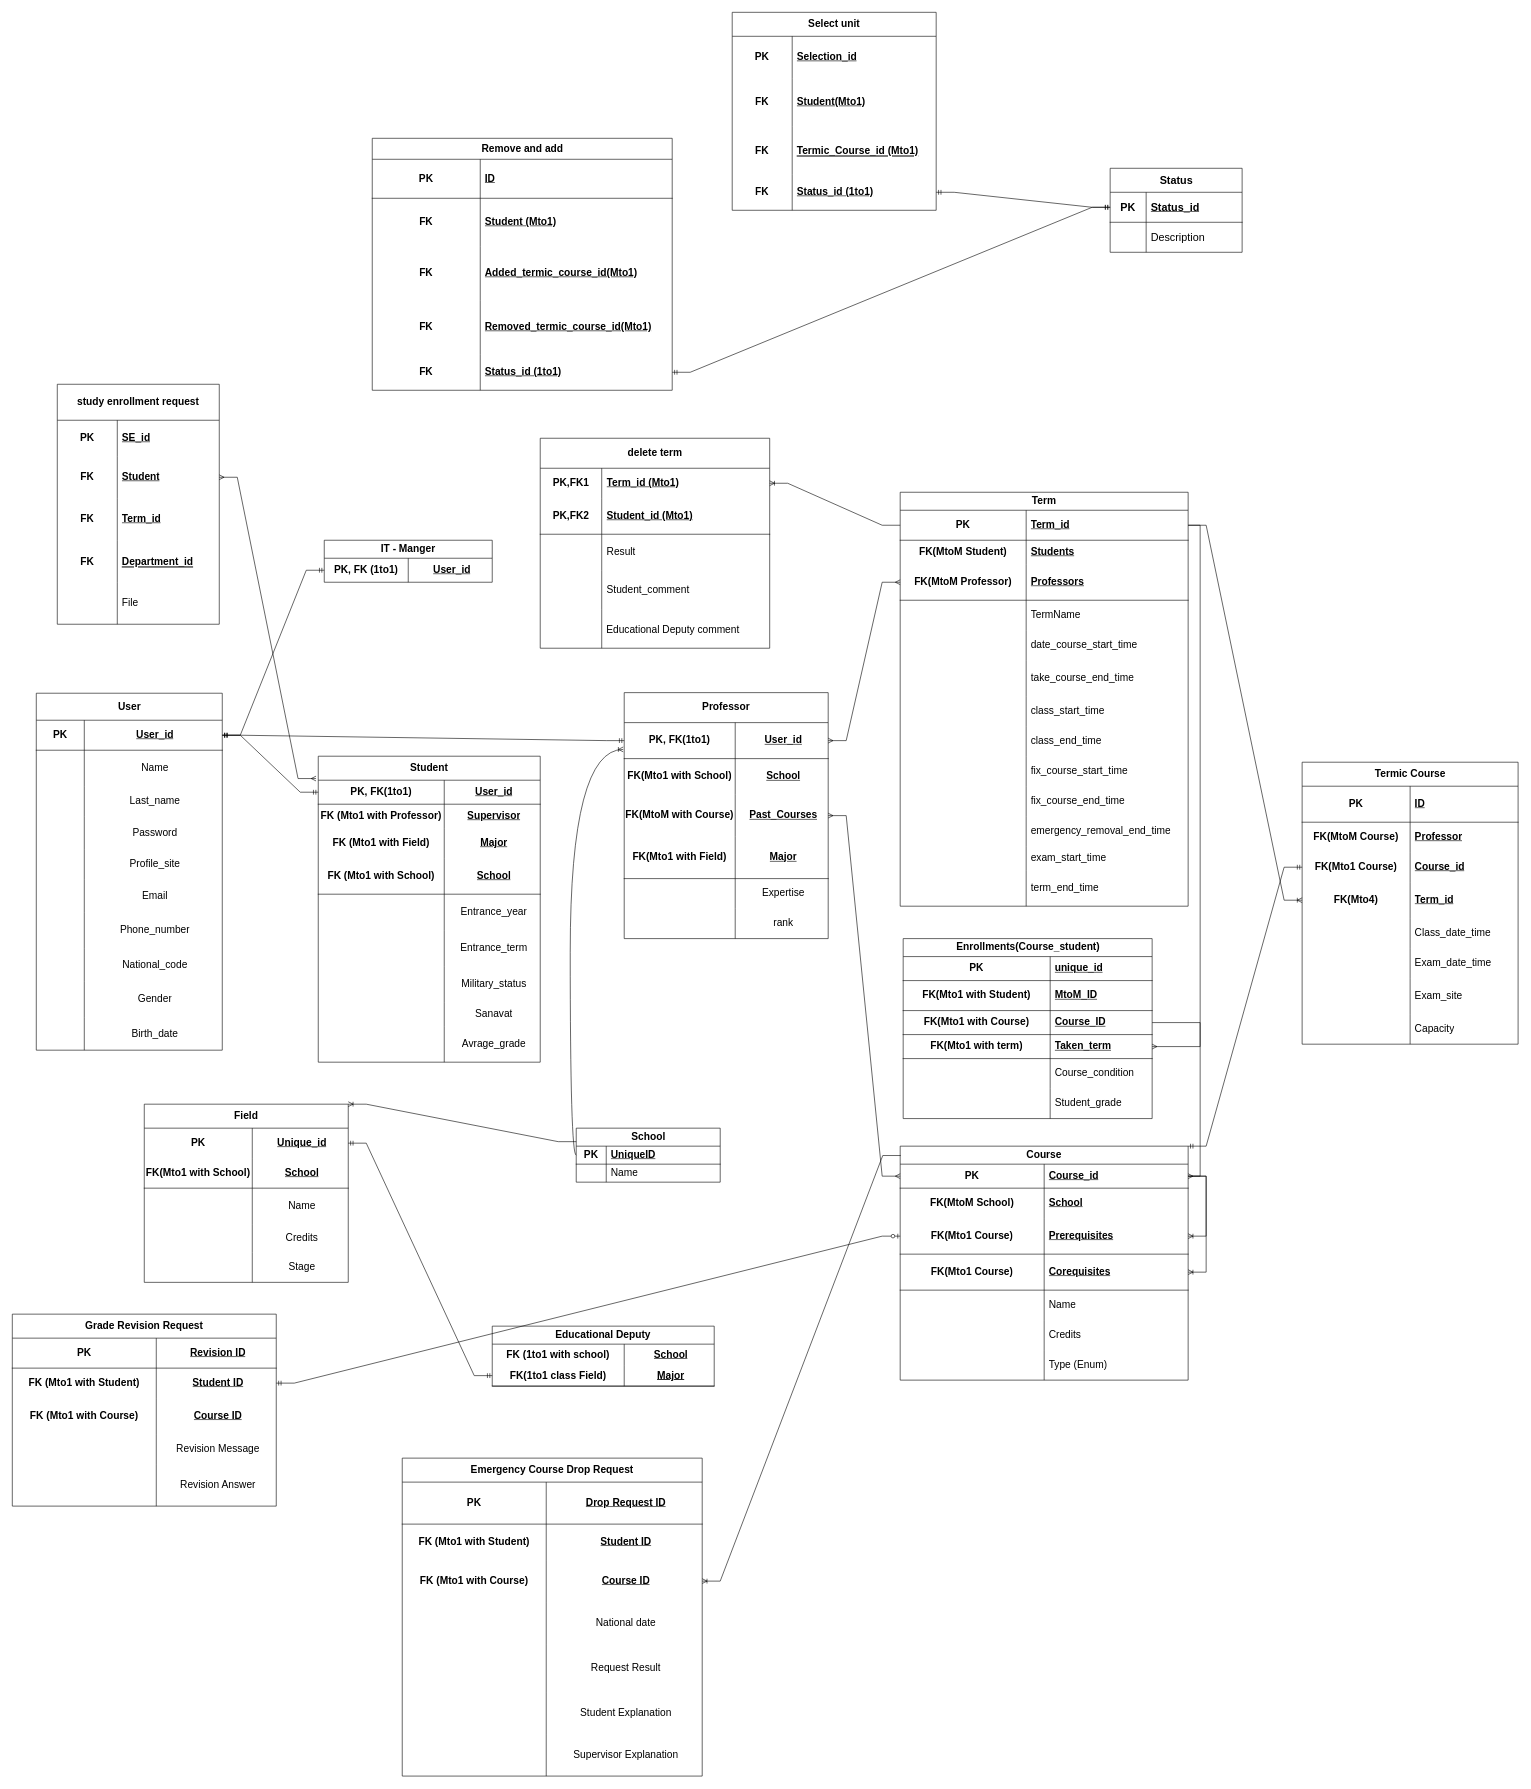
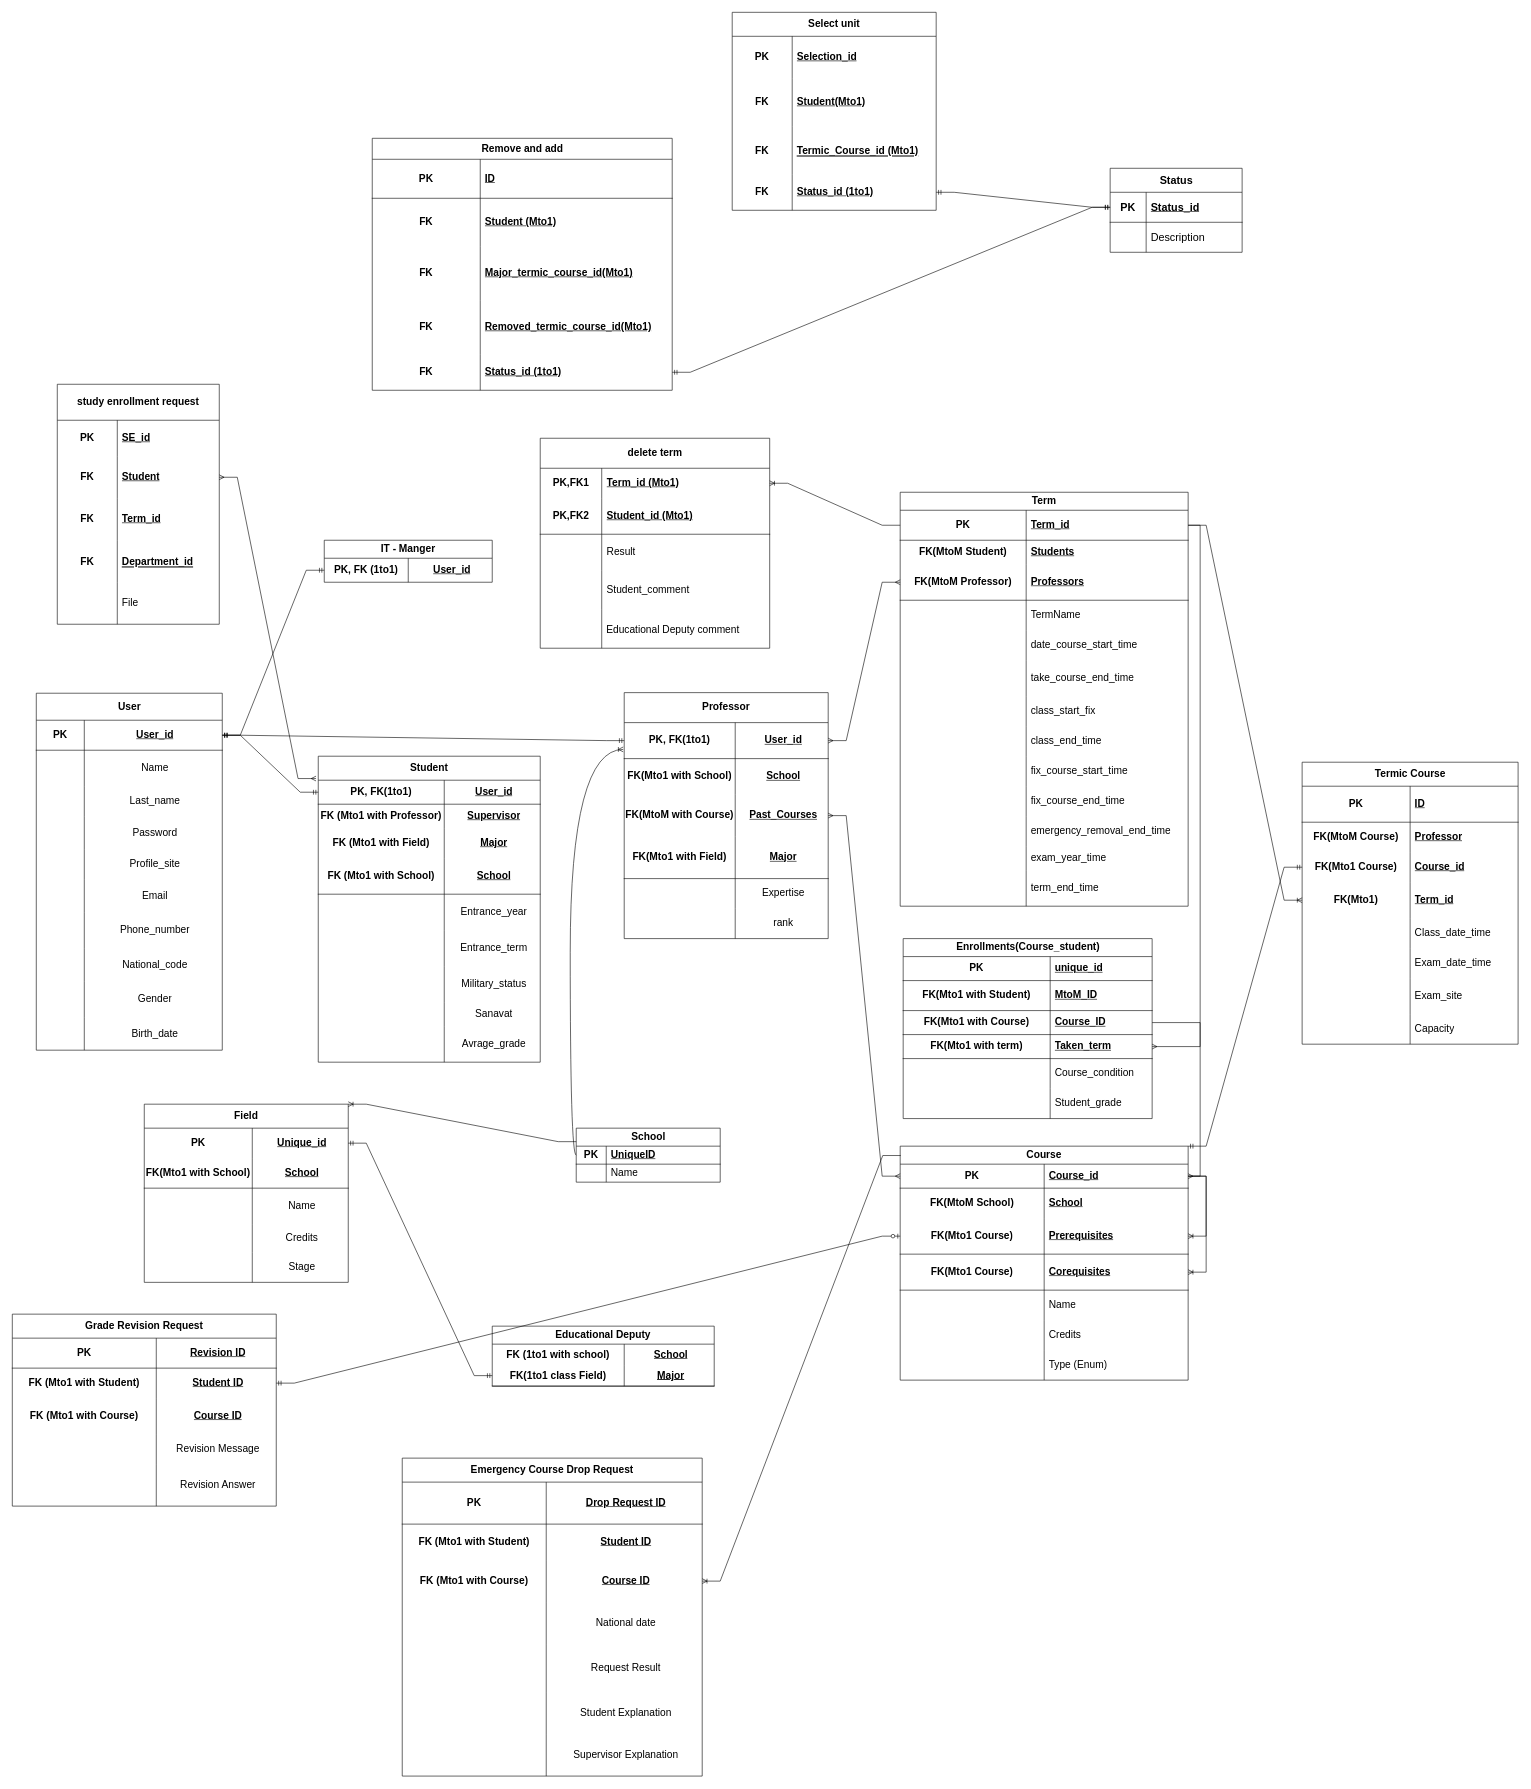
(562, 273) -> (562, 273)
(1074, 711) -> (1071, 711)
(1073, 858) -> (1070, 858)
(1356, 900) -> (1356, 900)
